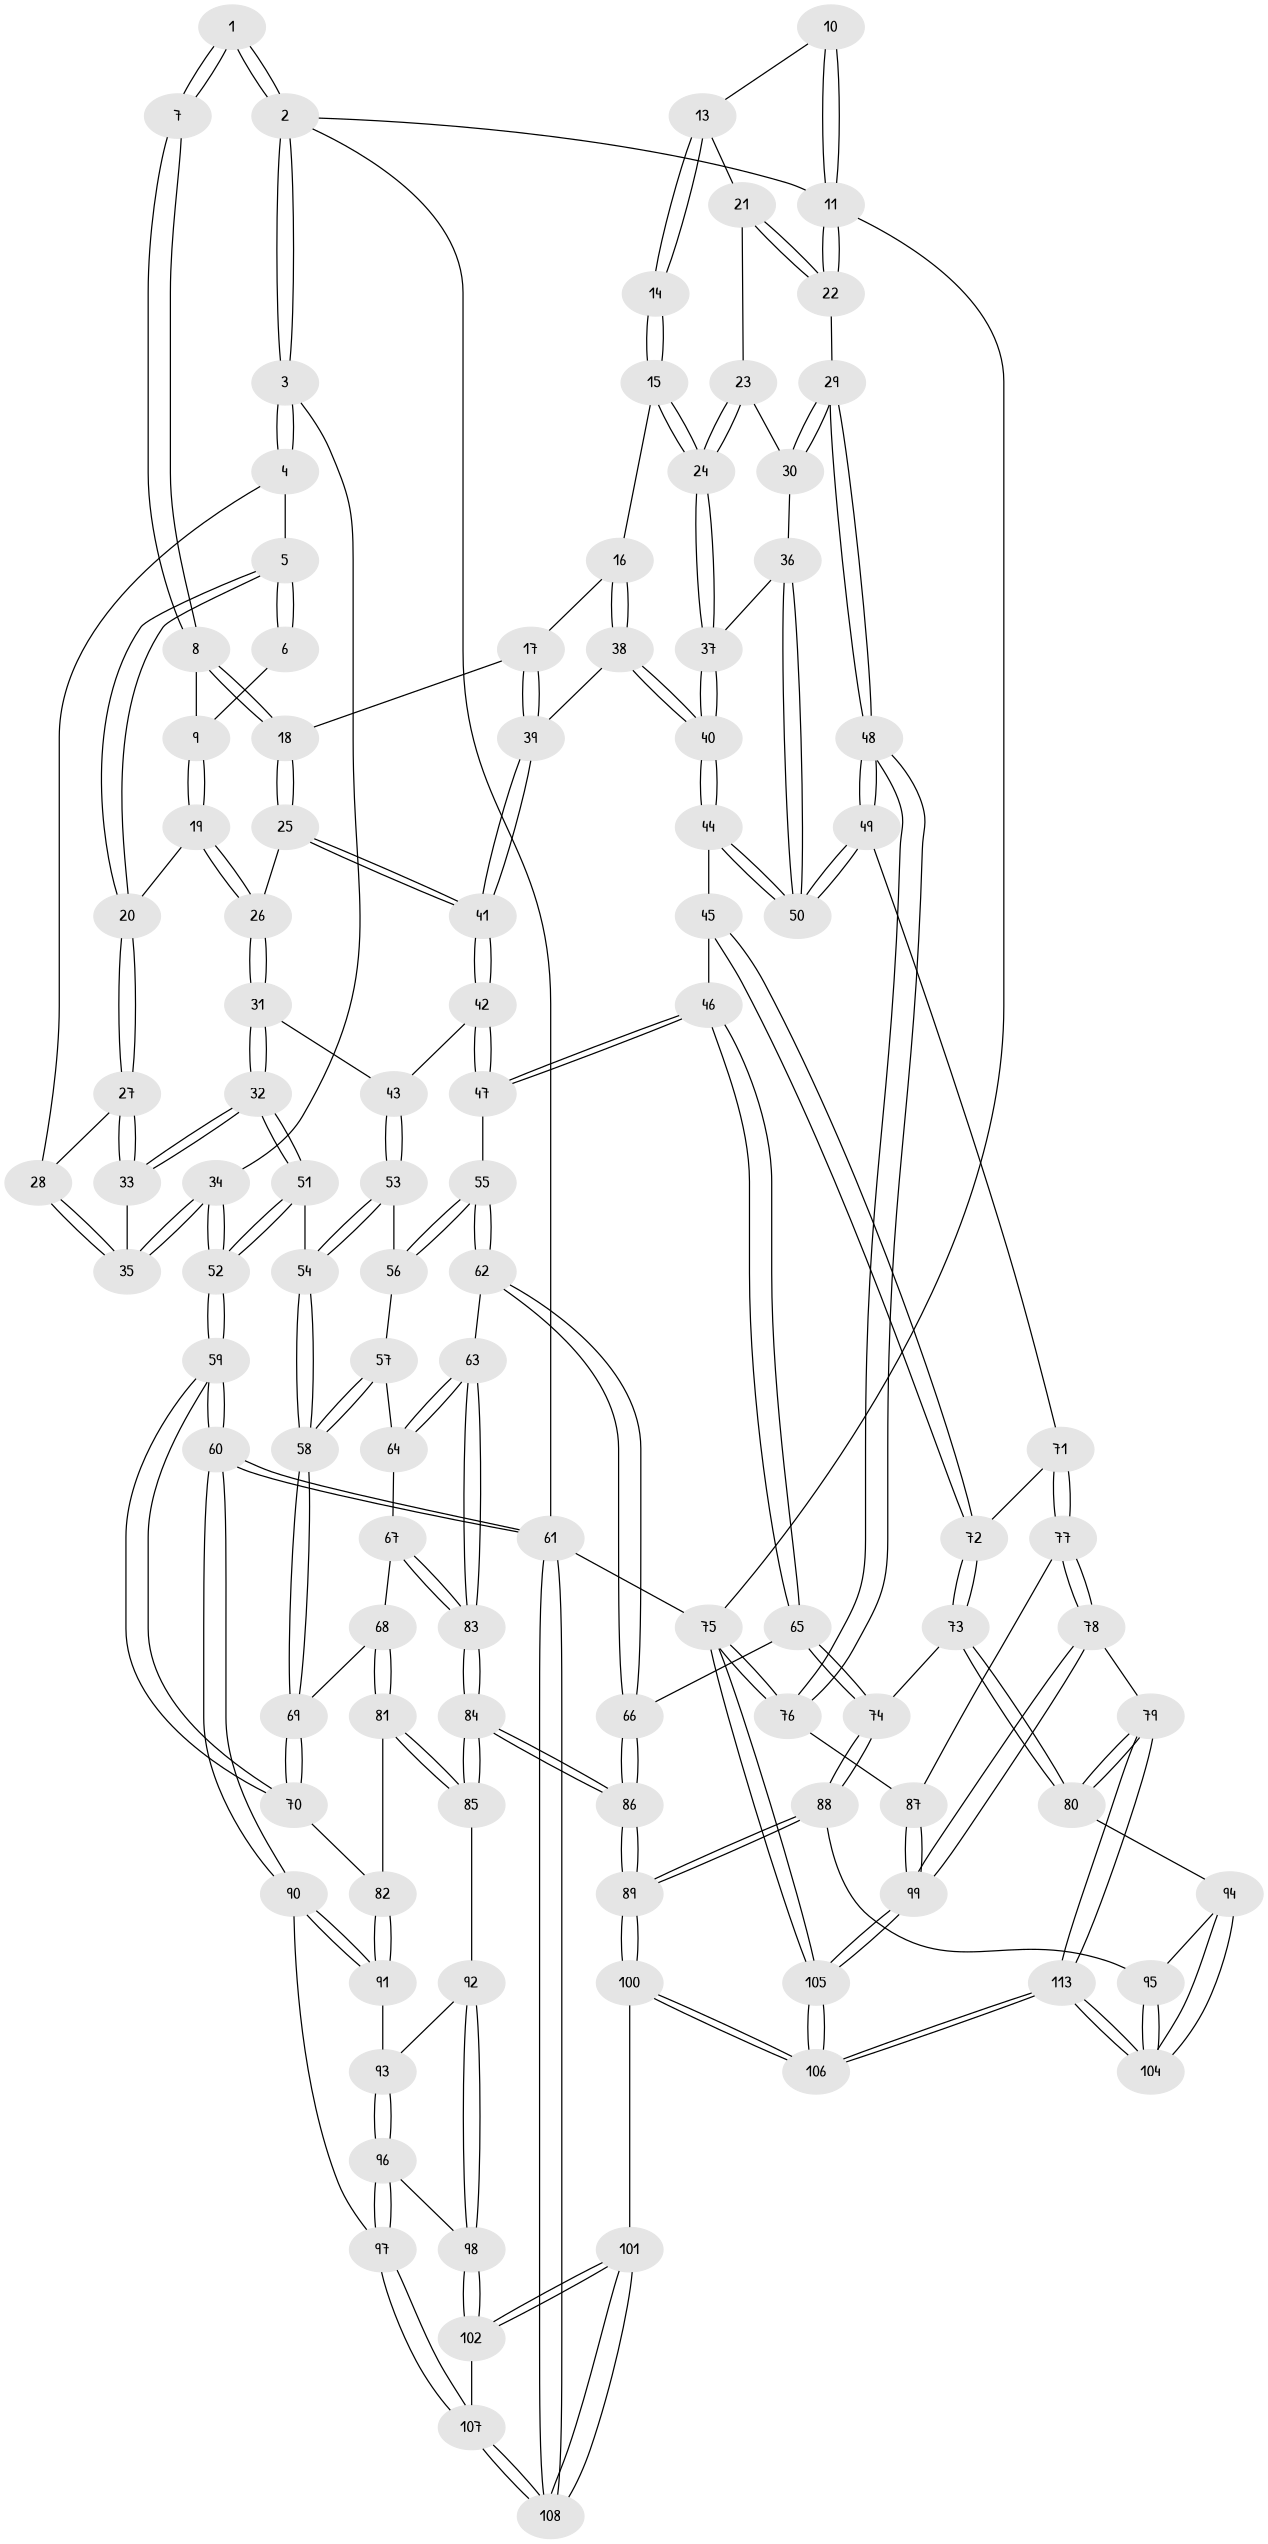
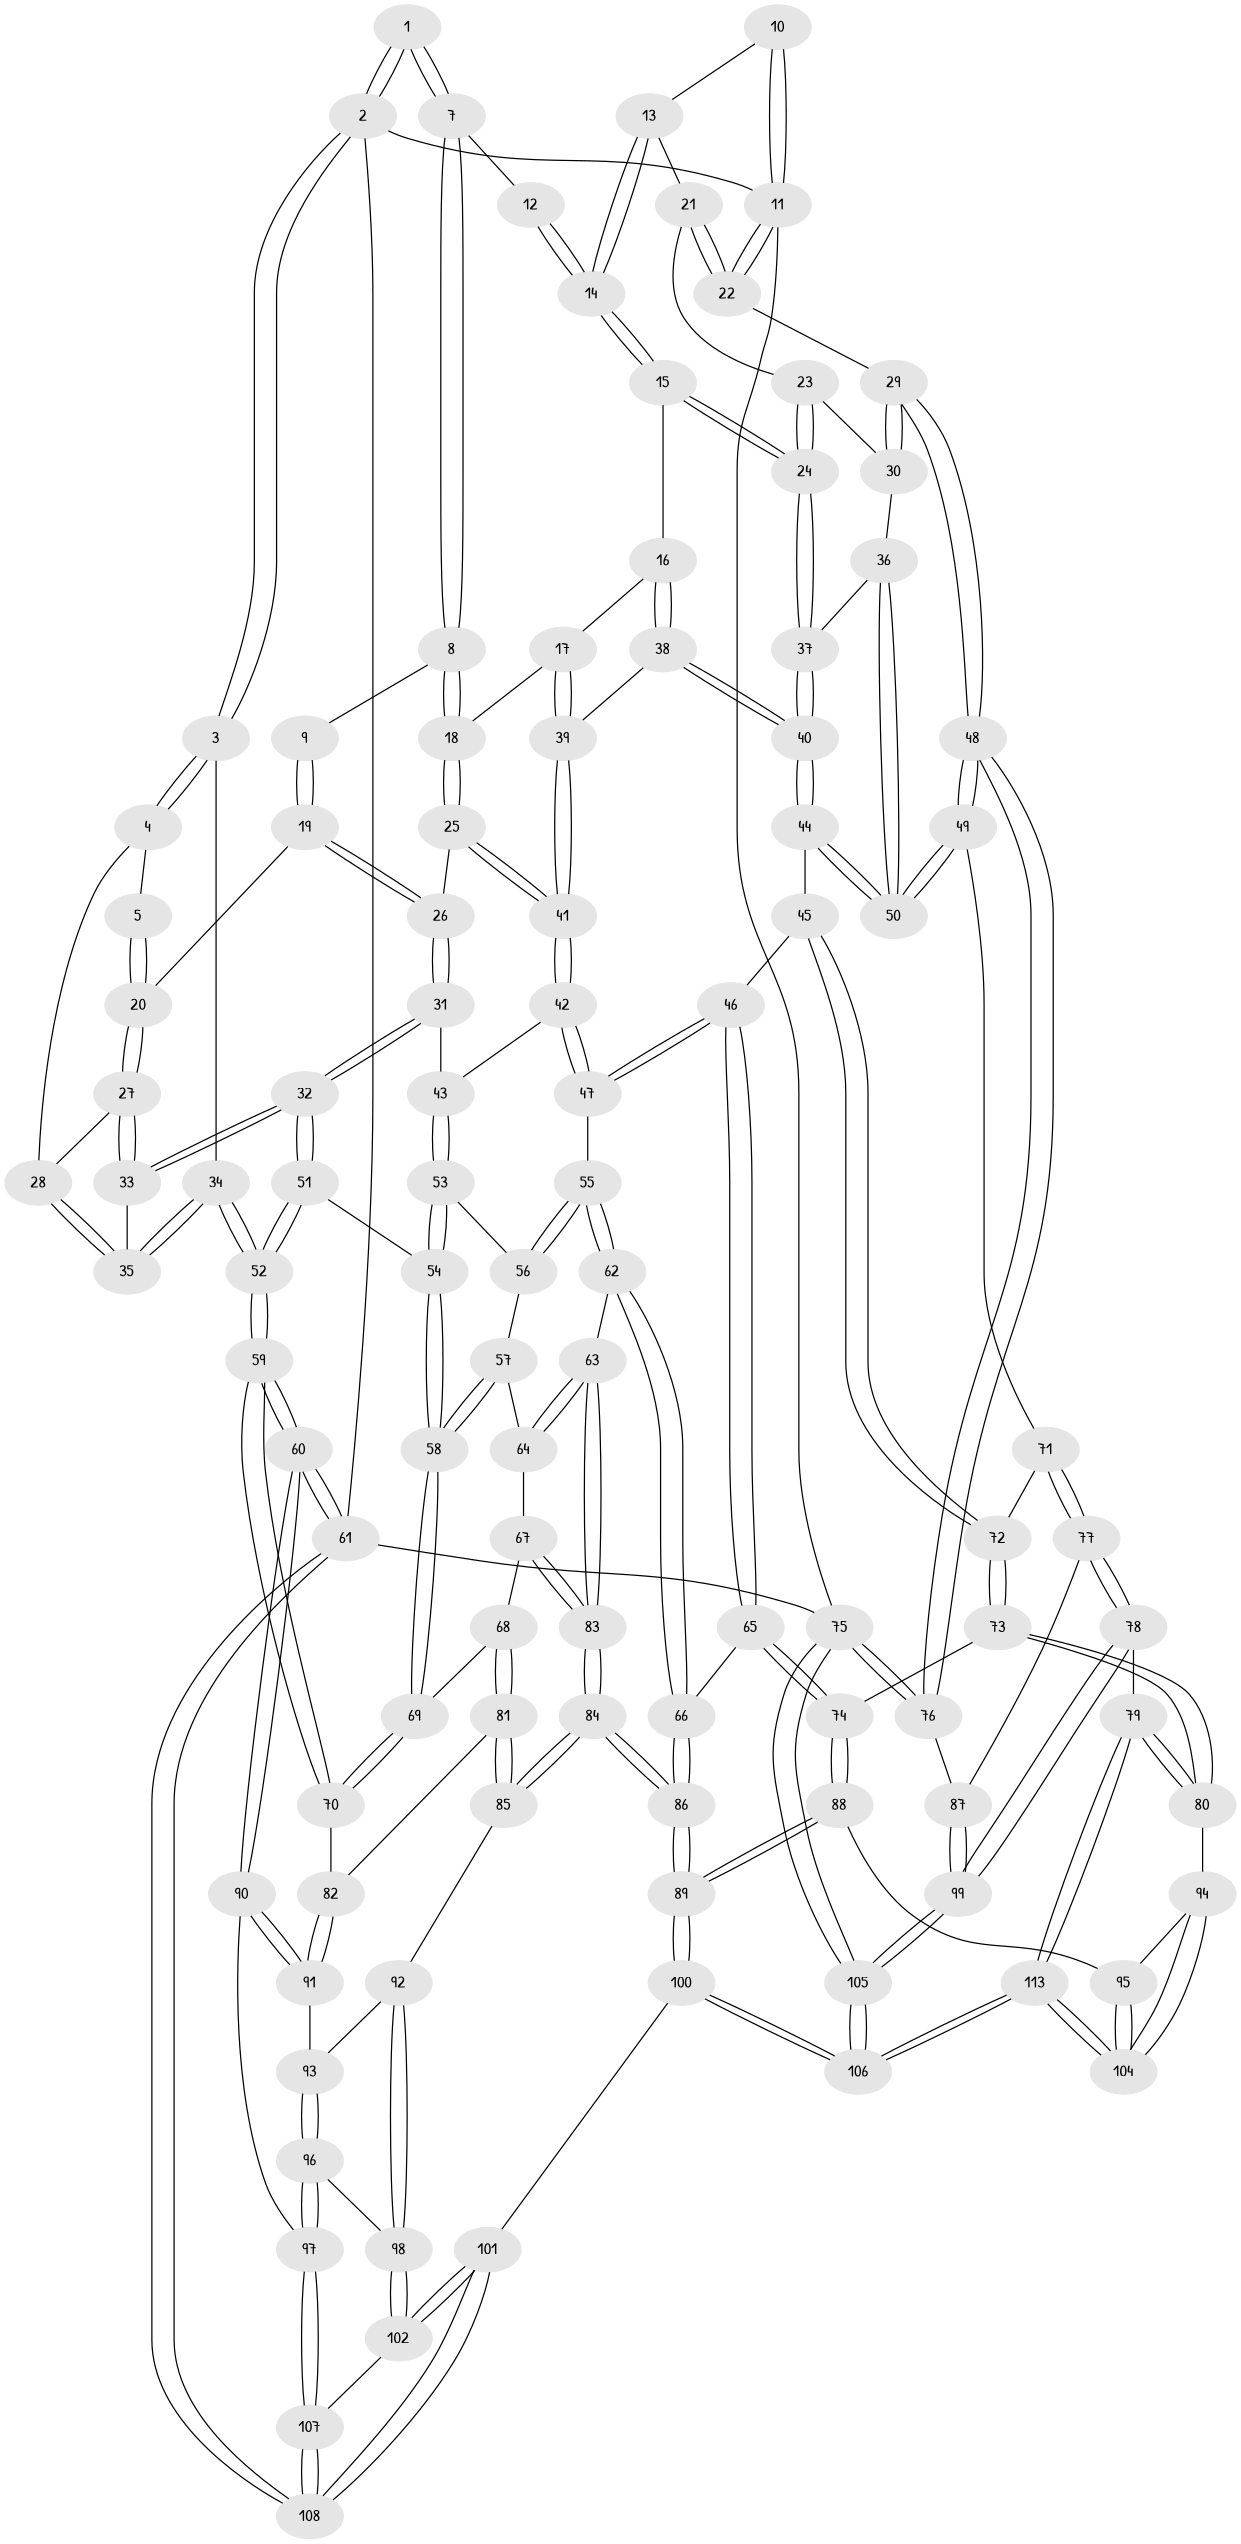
none -> (531, 205)
(285, 649) -> none
